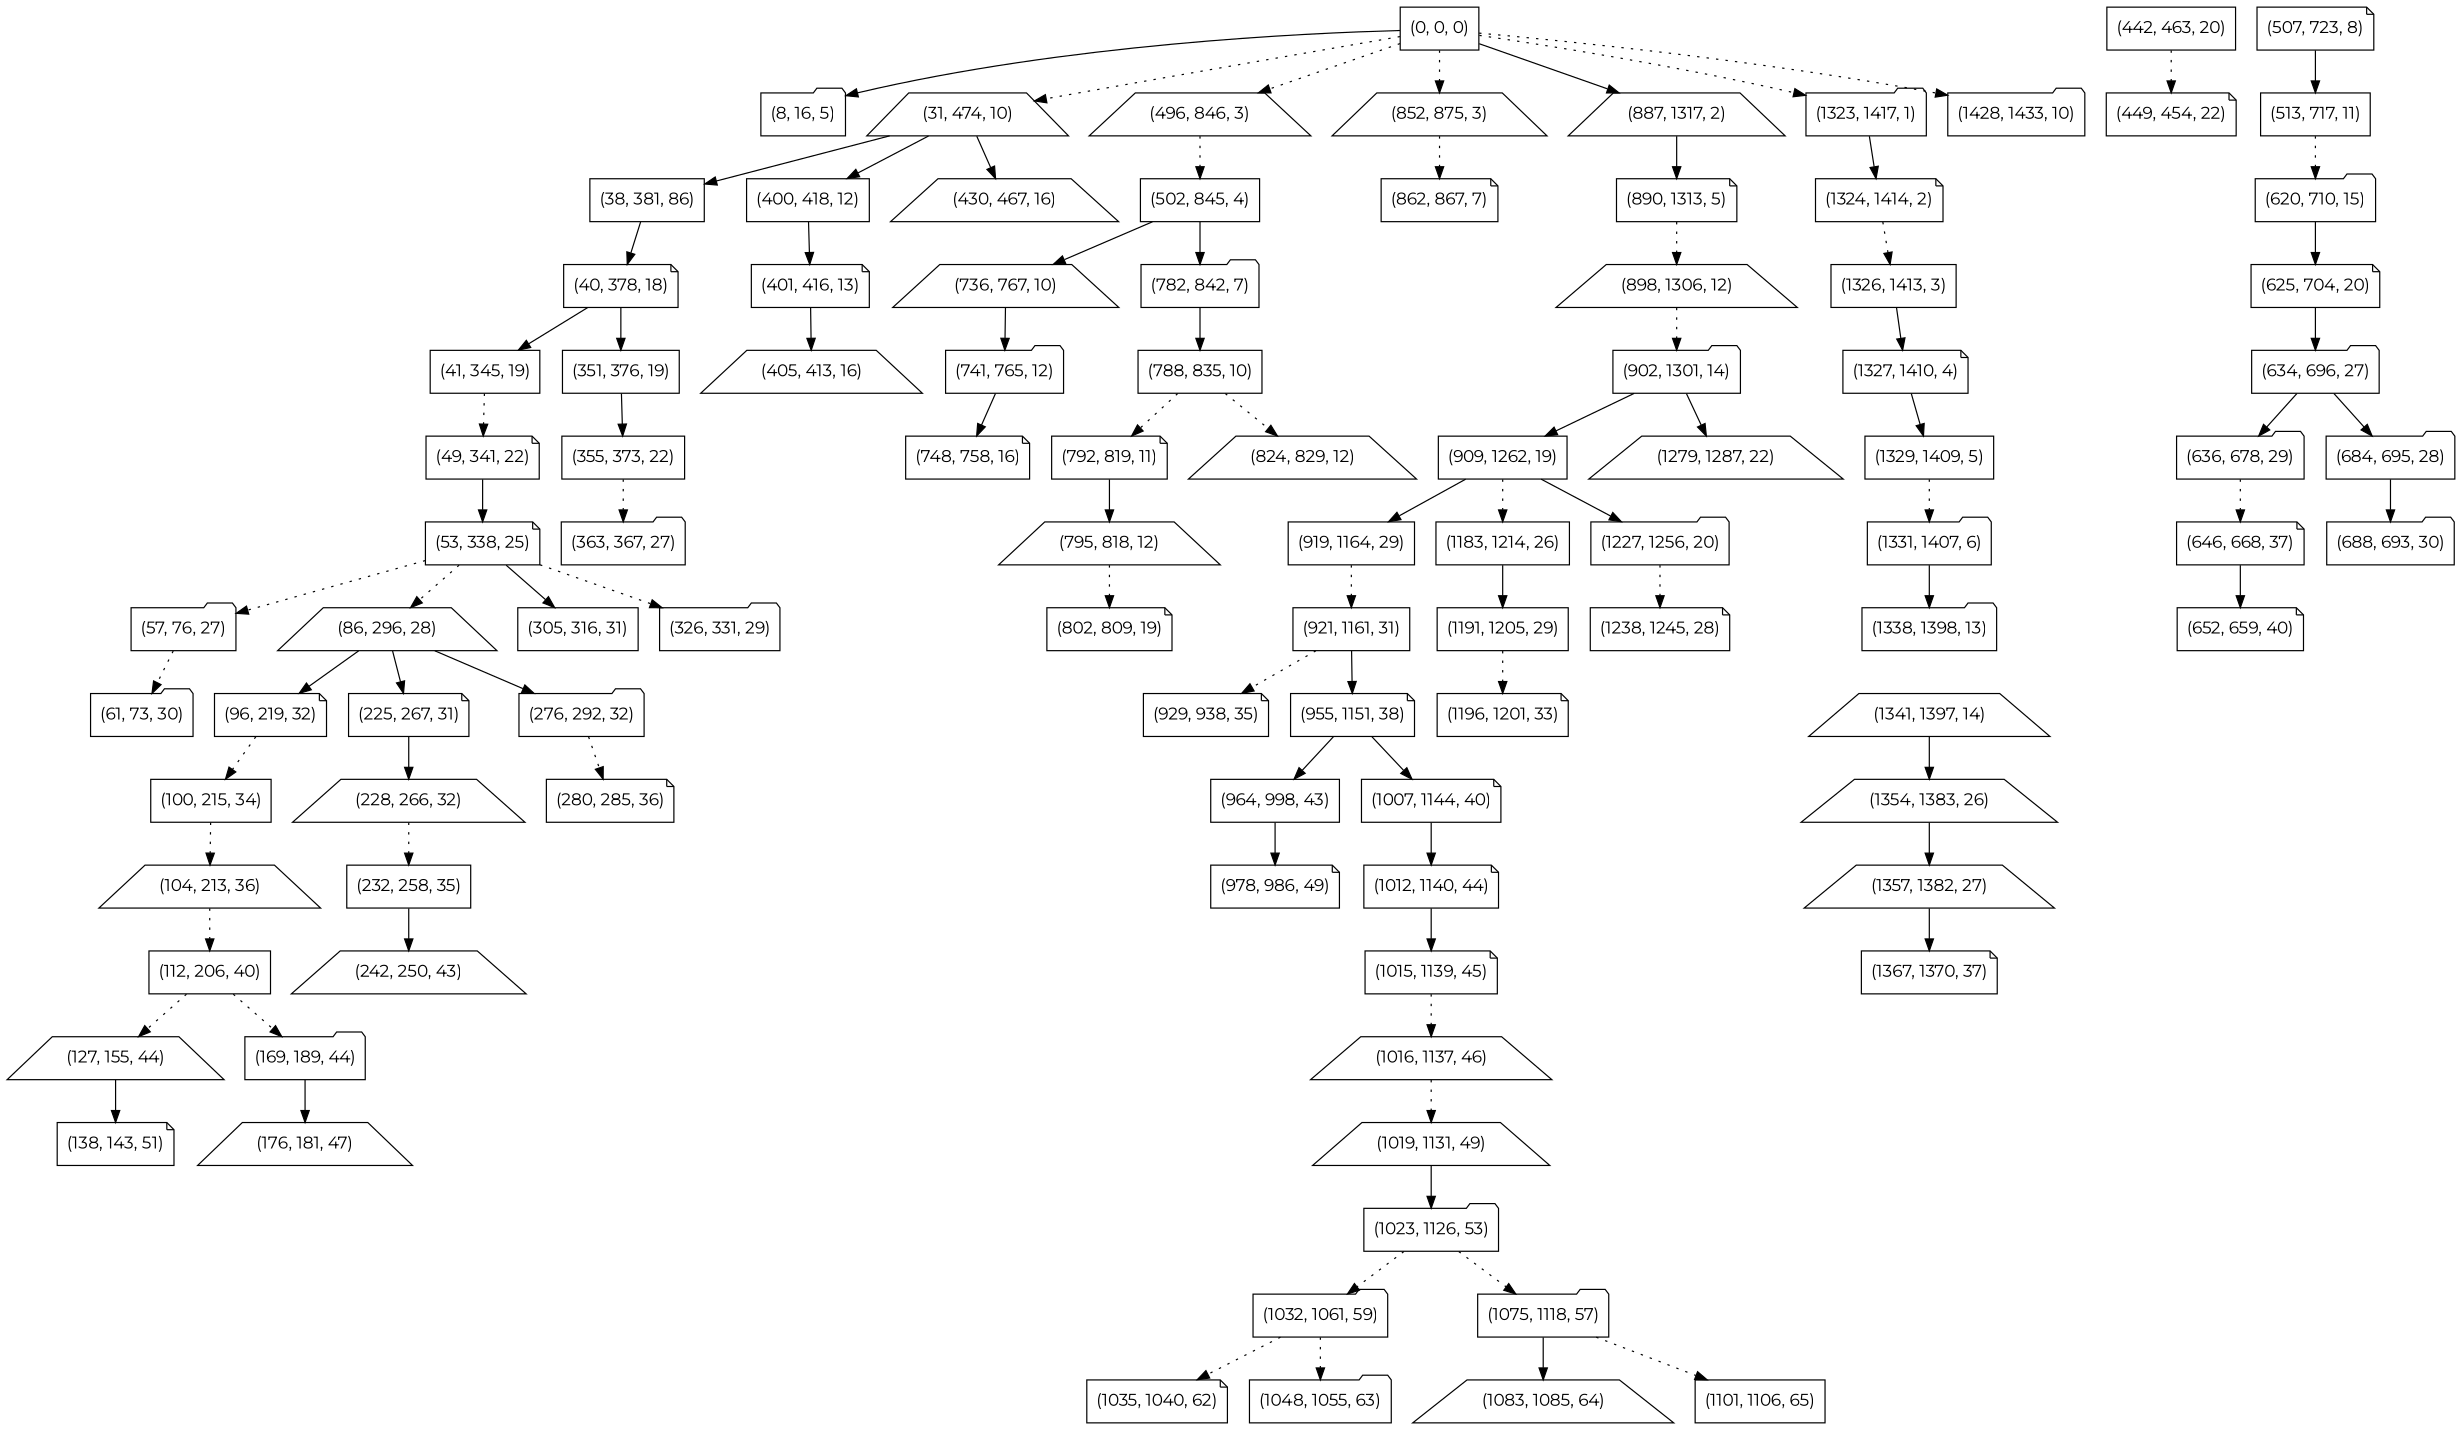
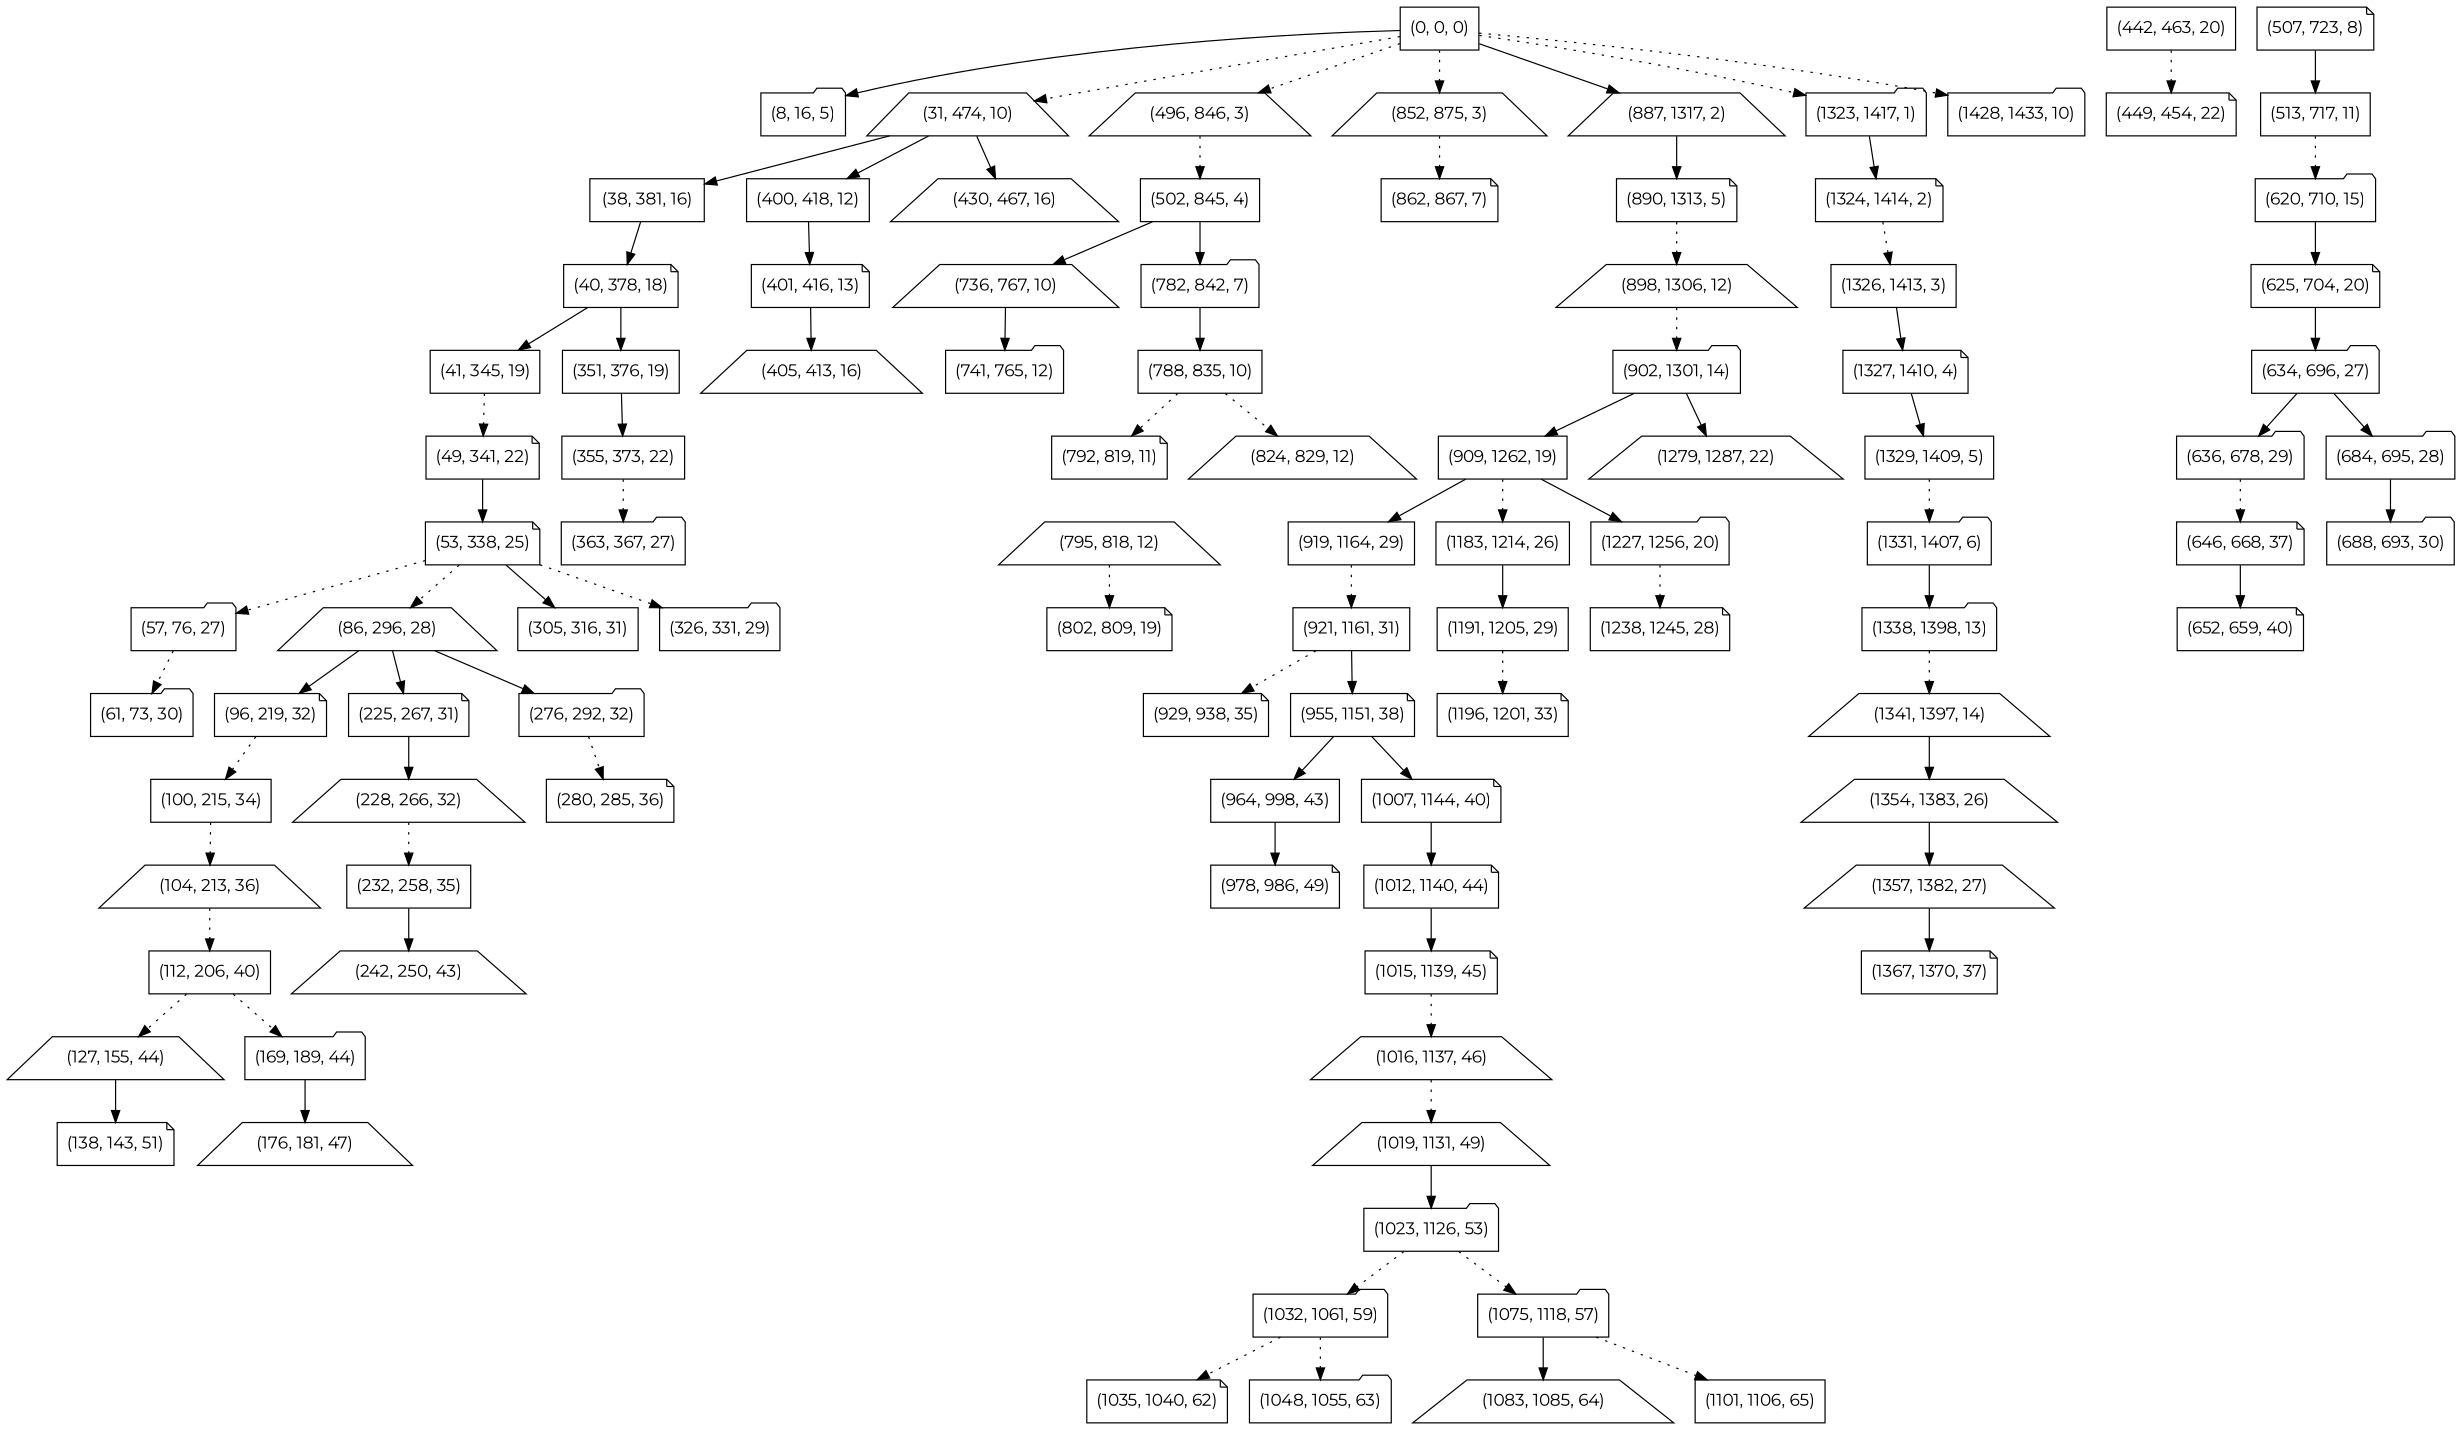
(647, 200) -> (647, 200)
(968, 458) -> none
(1109, 495) -> none
none -> (1929, 666)
